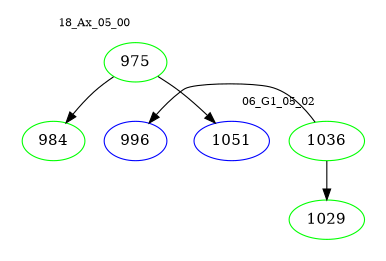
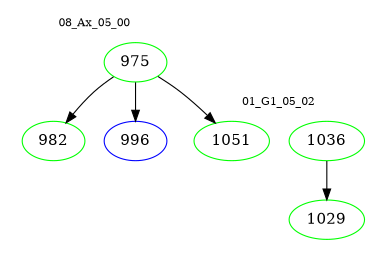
(95, 24) -> (95, 24)
(237, 84) -> (136, 96)
(279, 102) -> (279, 102)
(54, 141) -> (54, 141)
(232, 141) -> (232, 141)
